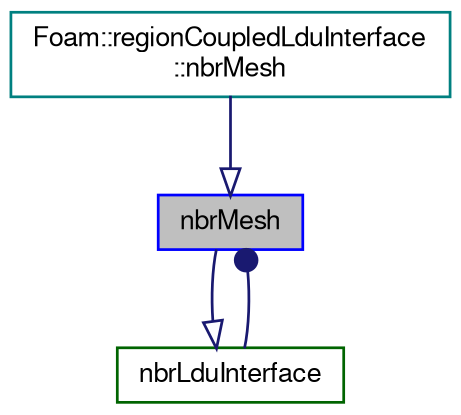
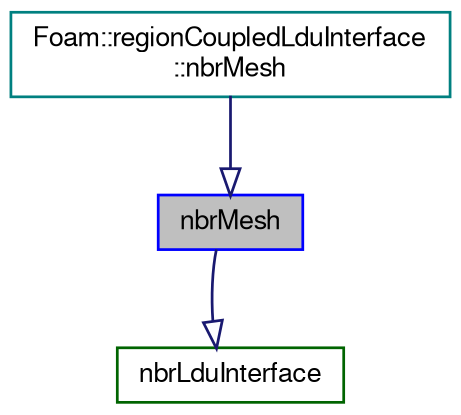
(249, 310) -> none
